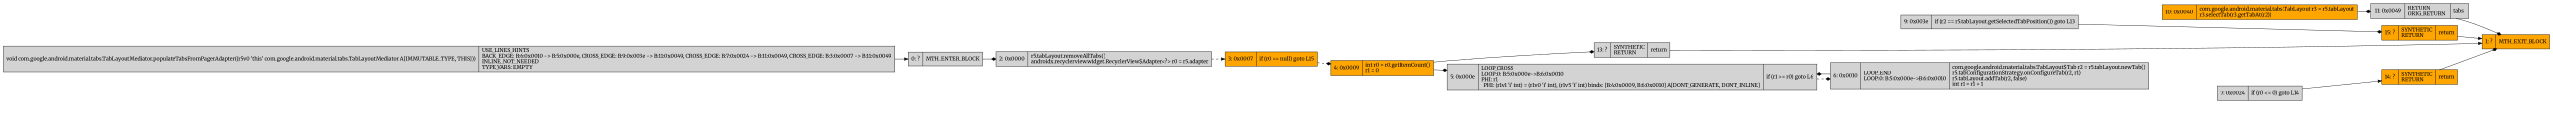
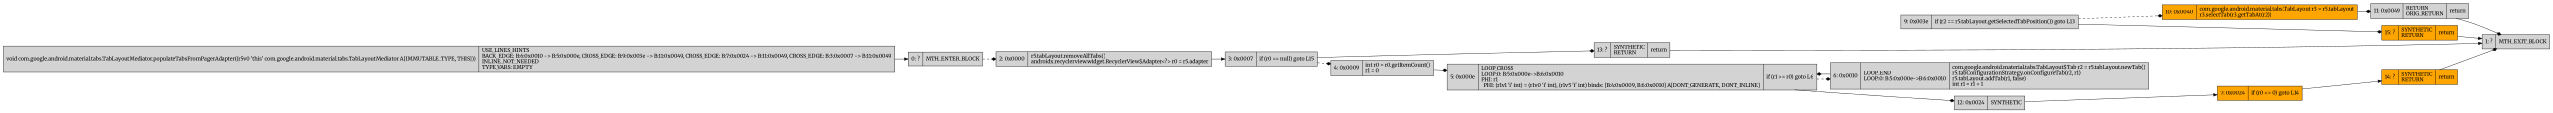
(2458, 11) -> (2458, 11)
none -> (2118, 17)
(2516, 42) -> (2516, 42)
(1511, 56) -> (1453, 54)
(987, 59) -> (987, 59)
(1216, 59) -> (1216, 59)
(1271, 59) -> (1271, 59)
(1382, 68) -> (1382, 68)
(1990, 79) -> (1989, 79)
(2260, 93) -> (2260, 93)
none -> (1990, 103)
